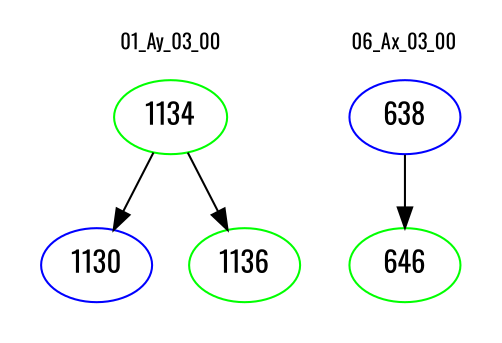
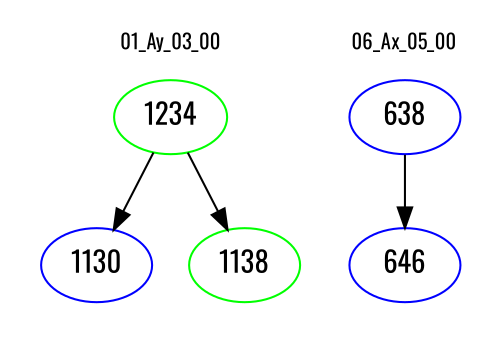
(405, 44) -> (405, 44)
(171, 117) -> (171, 117)
(245, 265) -> (245, 265)
(405, 265) -> (405, 265)
